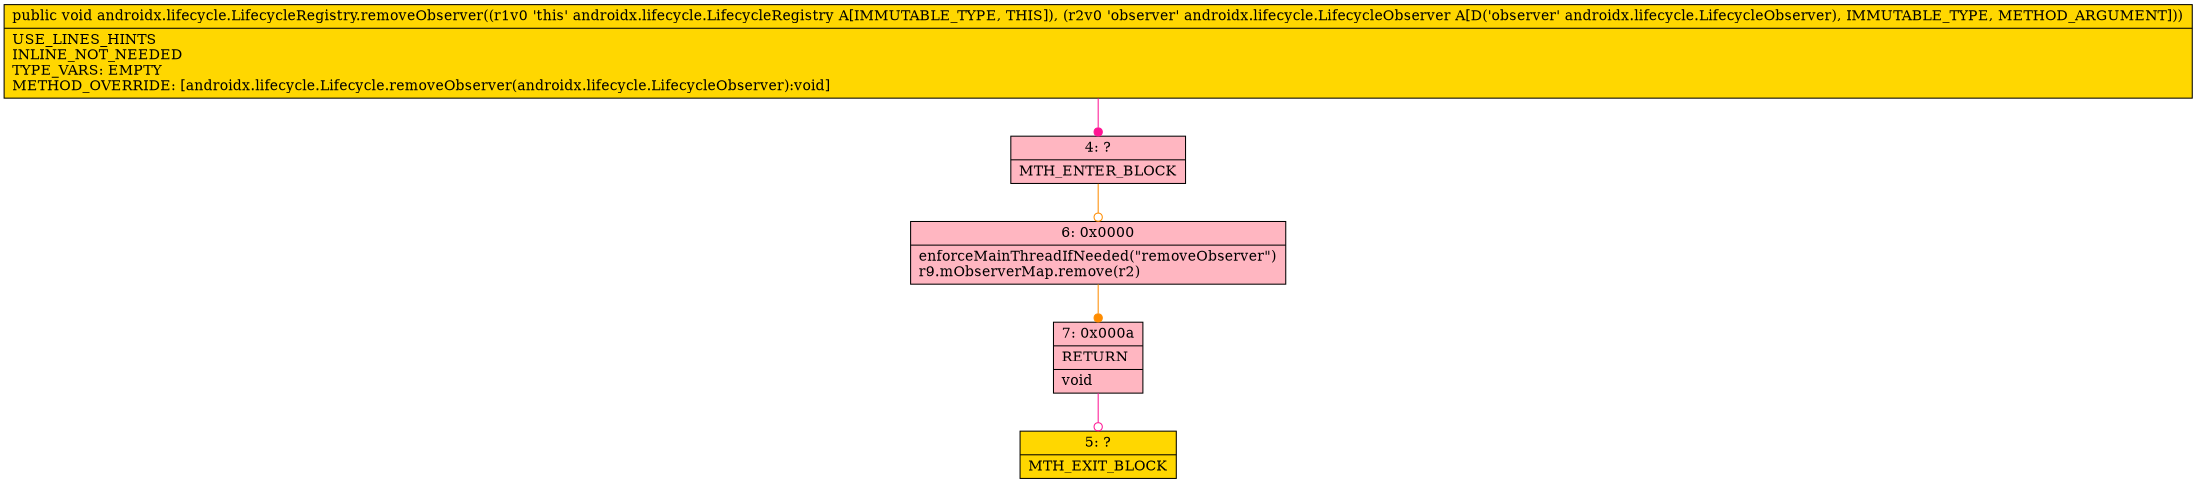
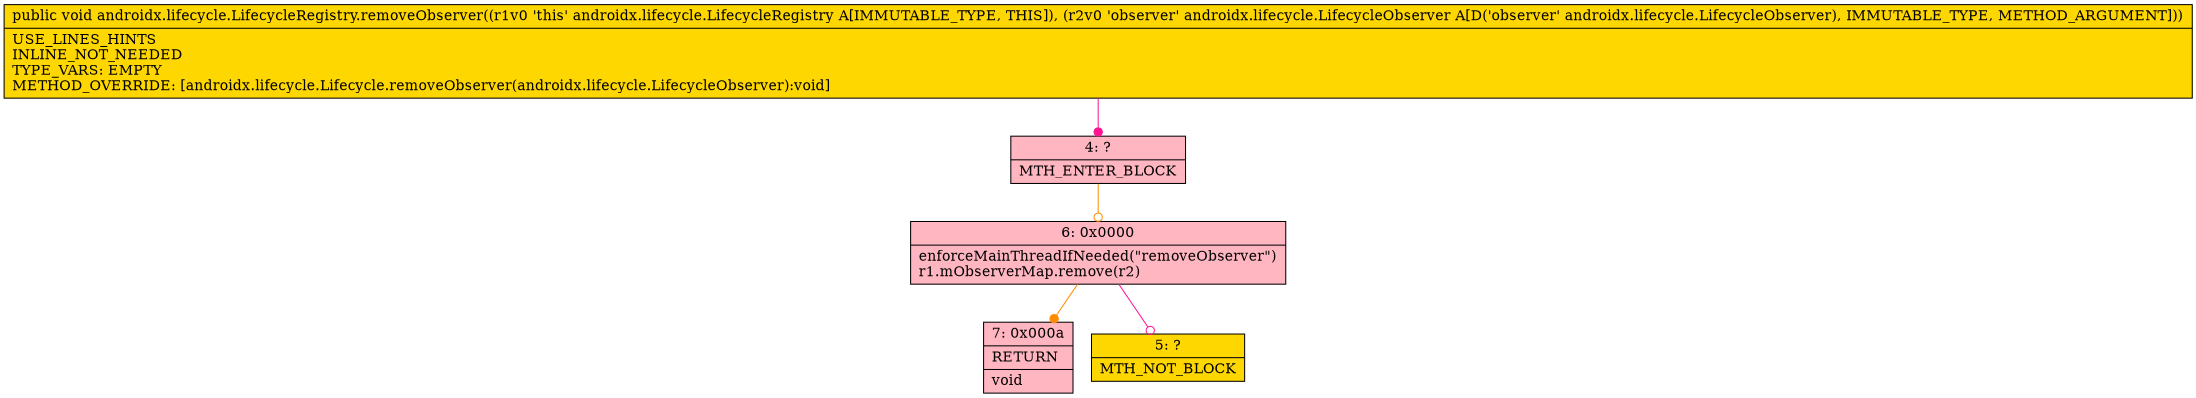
(1030, 272) -> (1030, 272)
(1098, 408) -> (1133, 306)
(1098, 466) -> (1168, 369)
